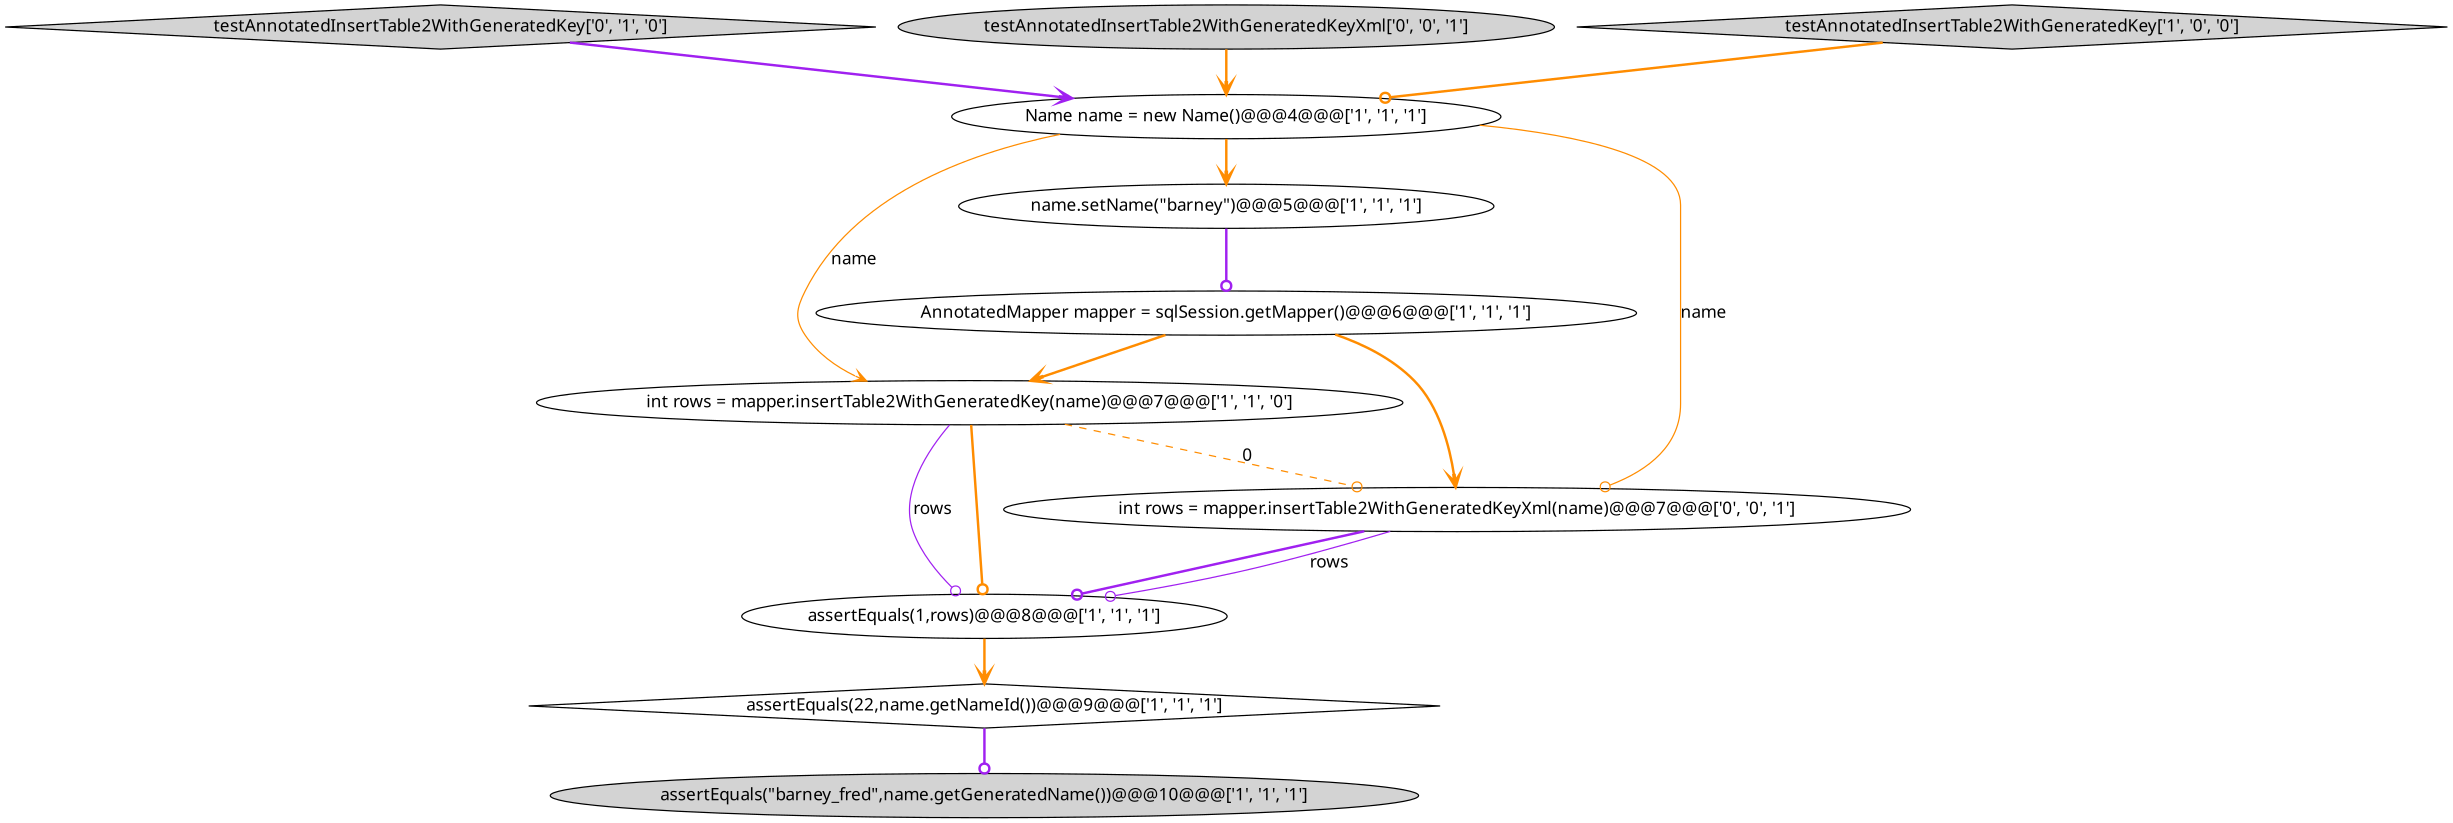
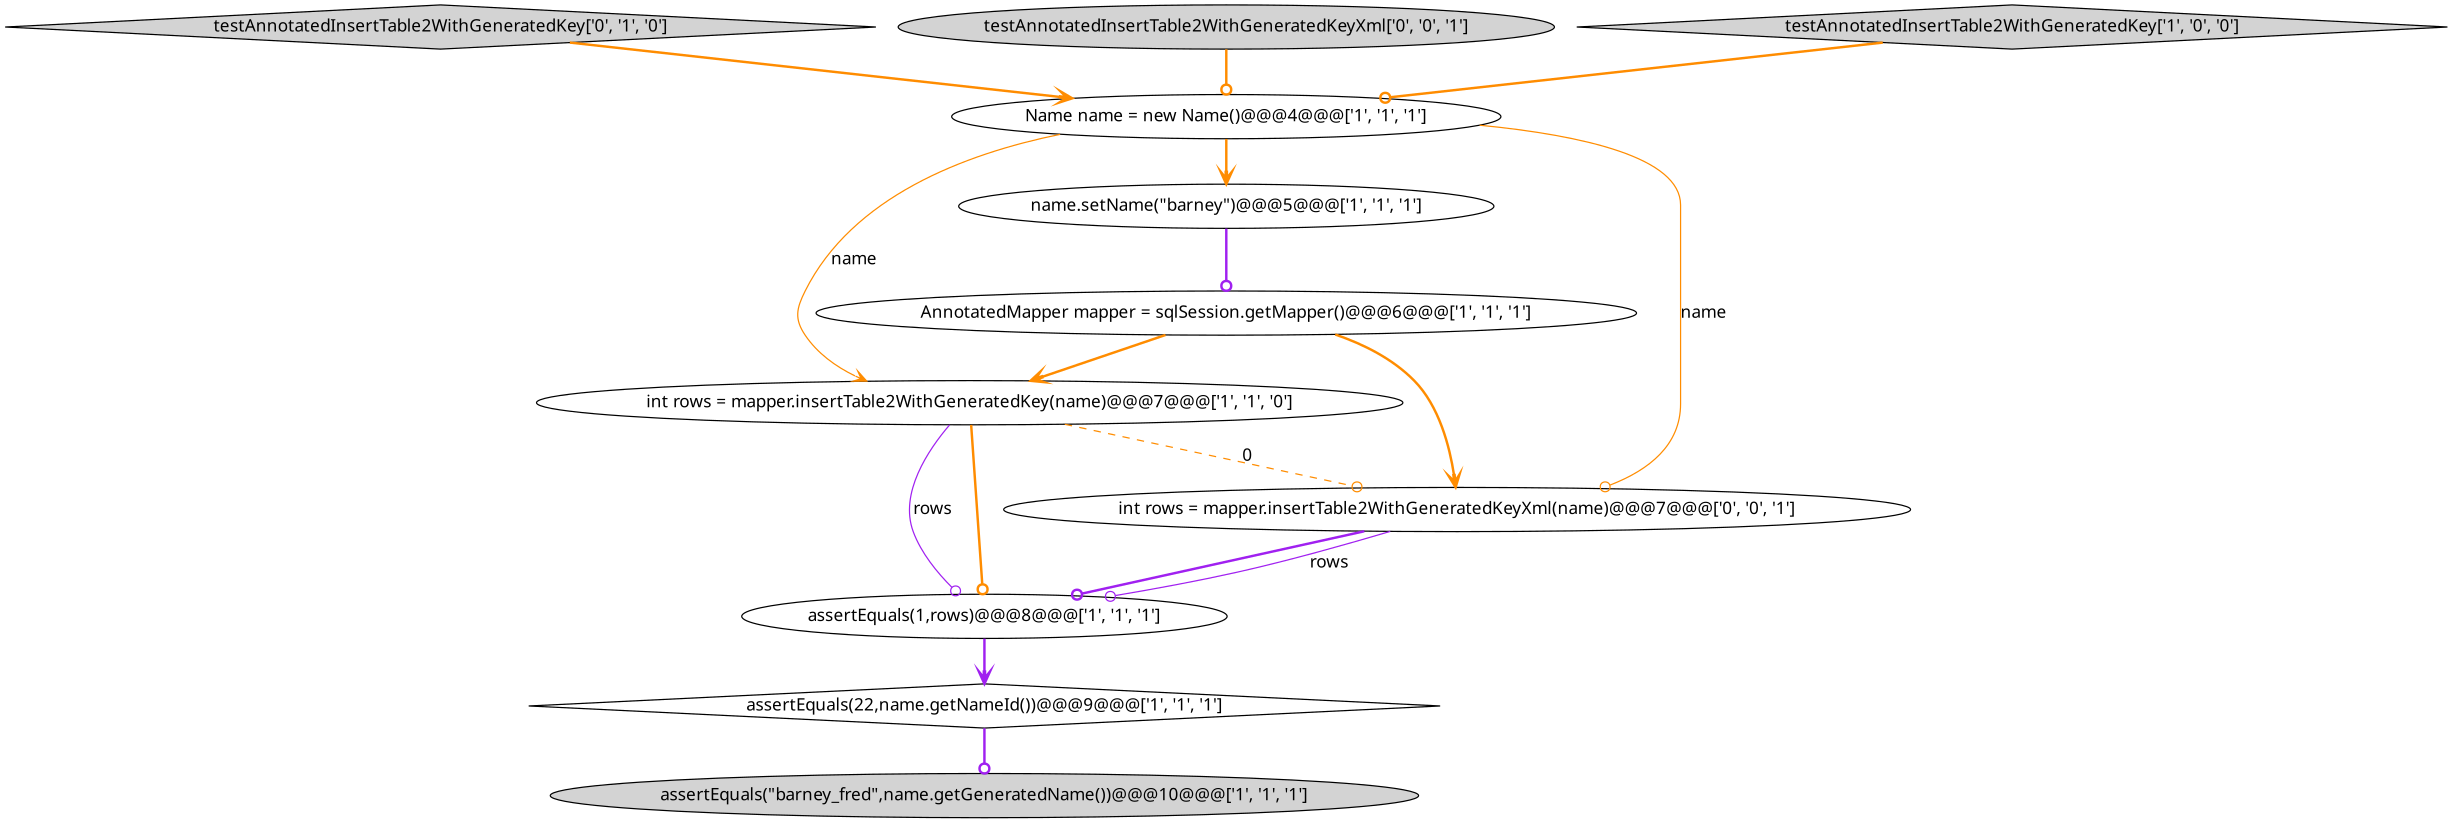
(1226, 66) -> (1226, 67)
(815, 70) -> (815, 70)
(984, 655) -> (984, 655)
